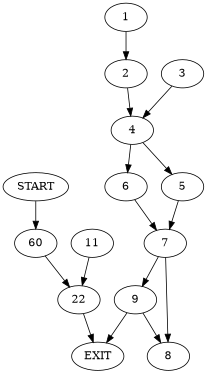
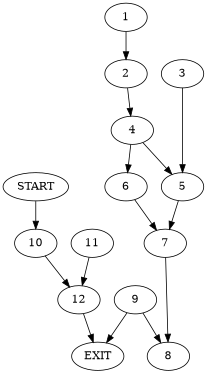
(160, 99) -> (183, 126)
(36, 243) -> (36, 243)
(152, 268) -> none
(79, 300) -> (79, 300)
